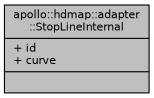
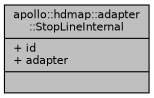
(35, 61) -> (41, 61)
